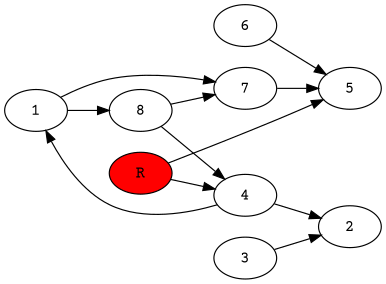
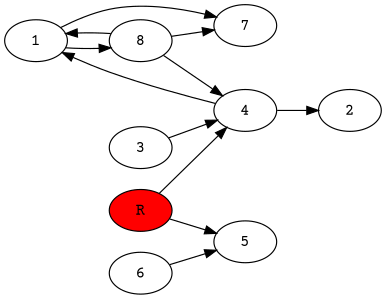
none -> (94, 33)
(292, 88) -> none
(292, 244) -> (188, 131)
